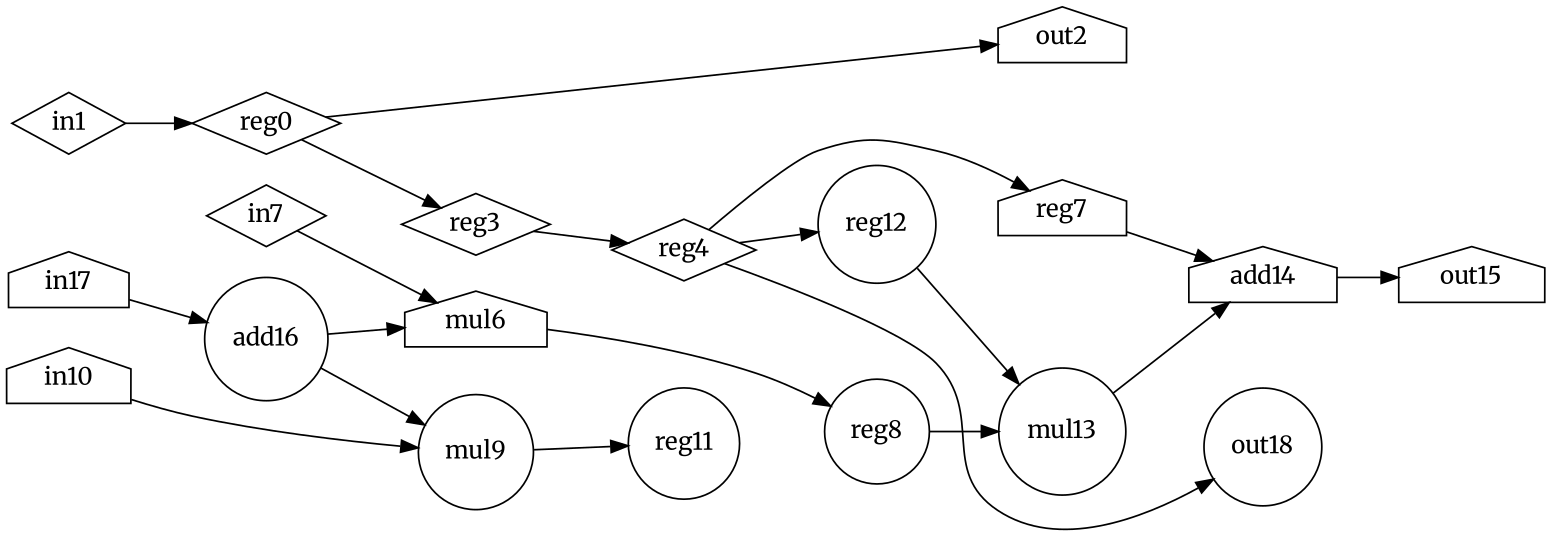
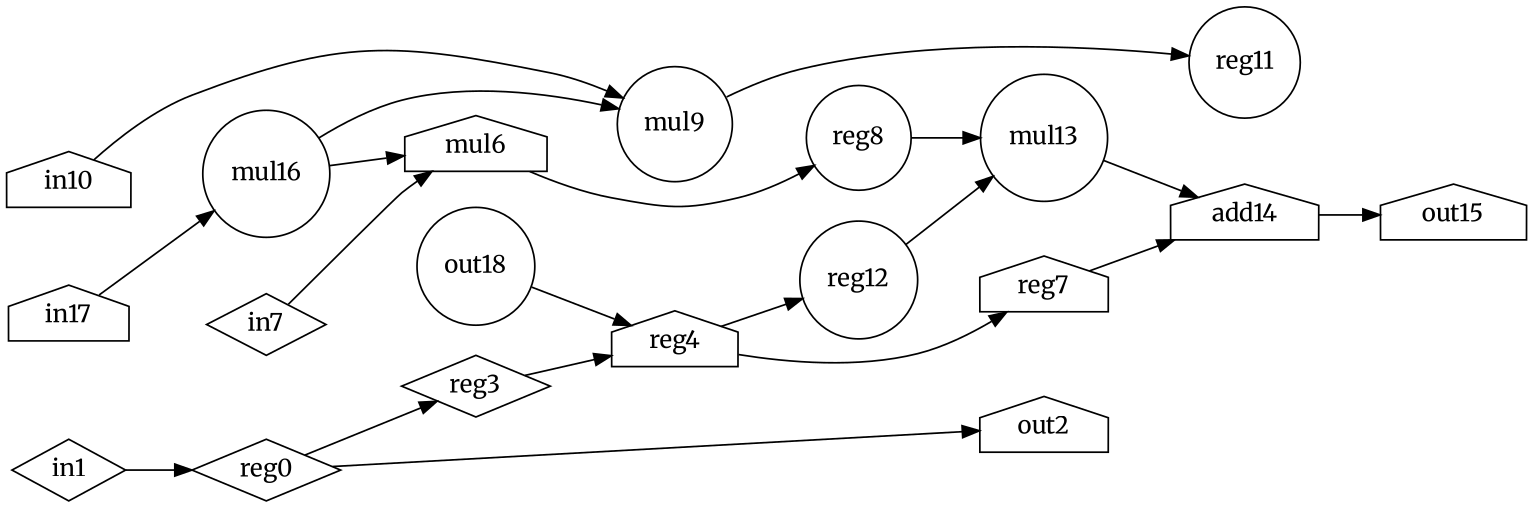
(684, 250) -> (675, 342)
(266, 339) -> (266, 174)
(960, 413) -> (573, 303)
